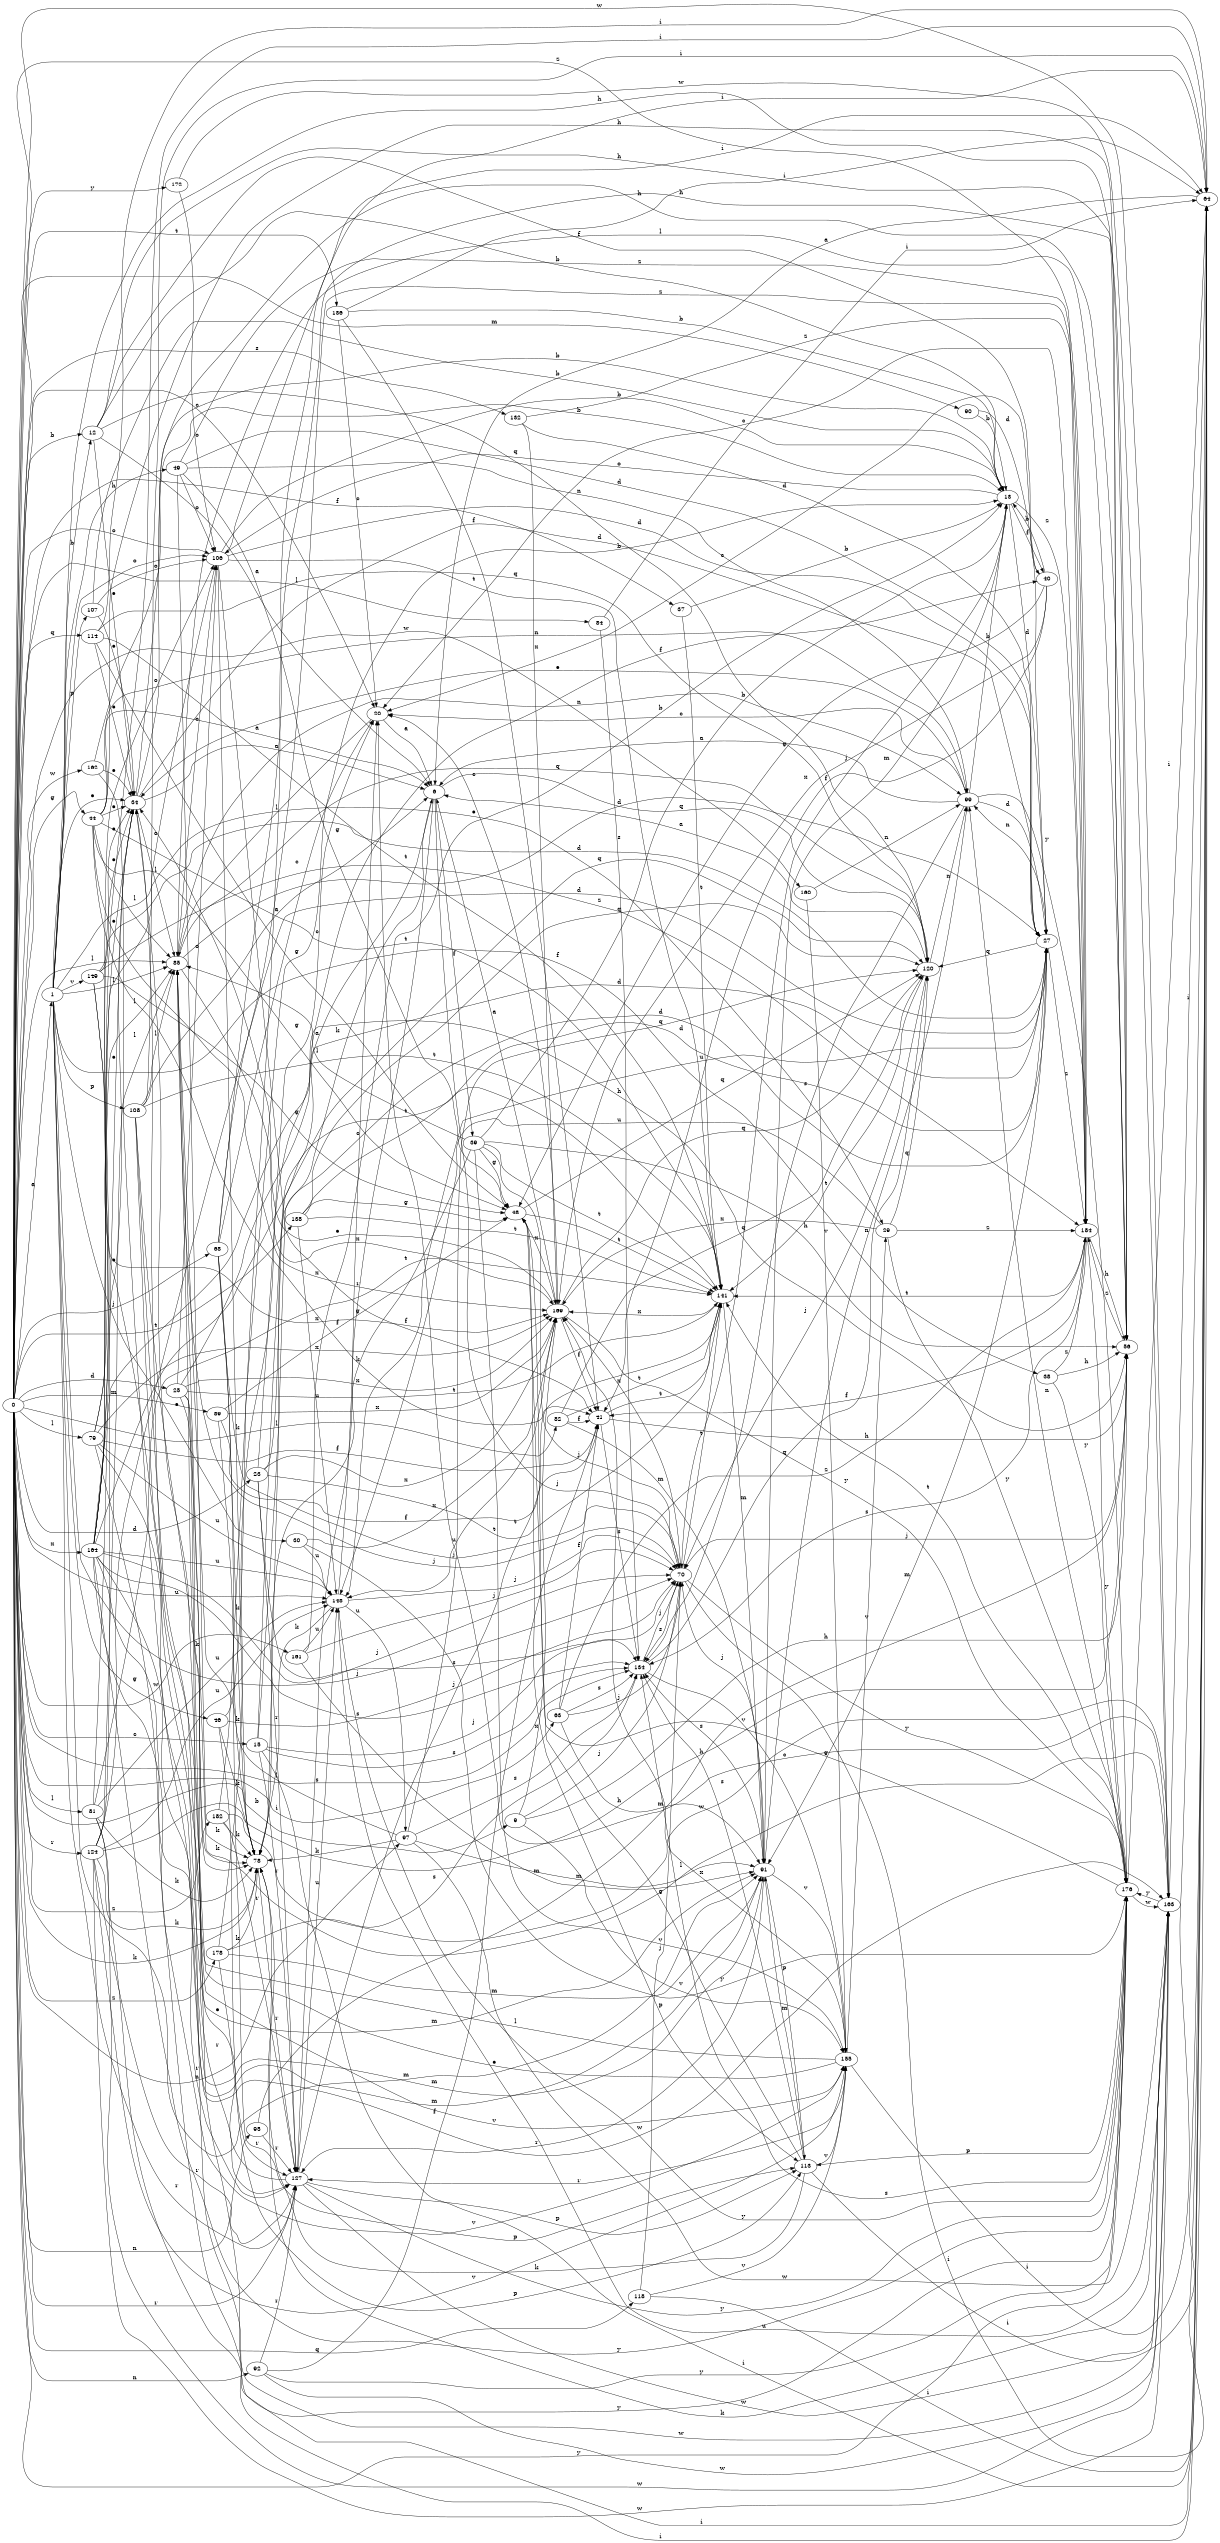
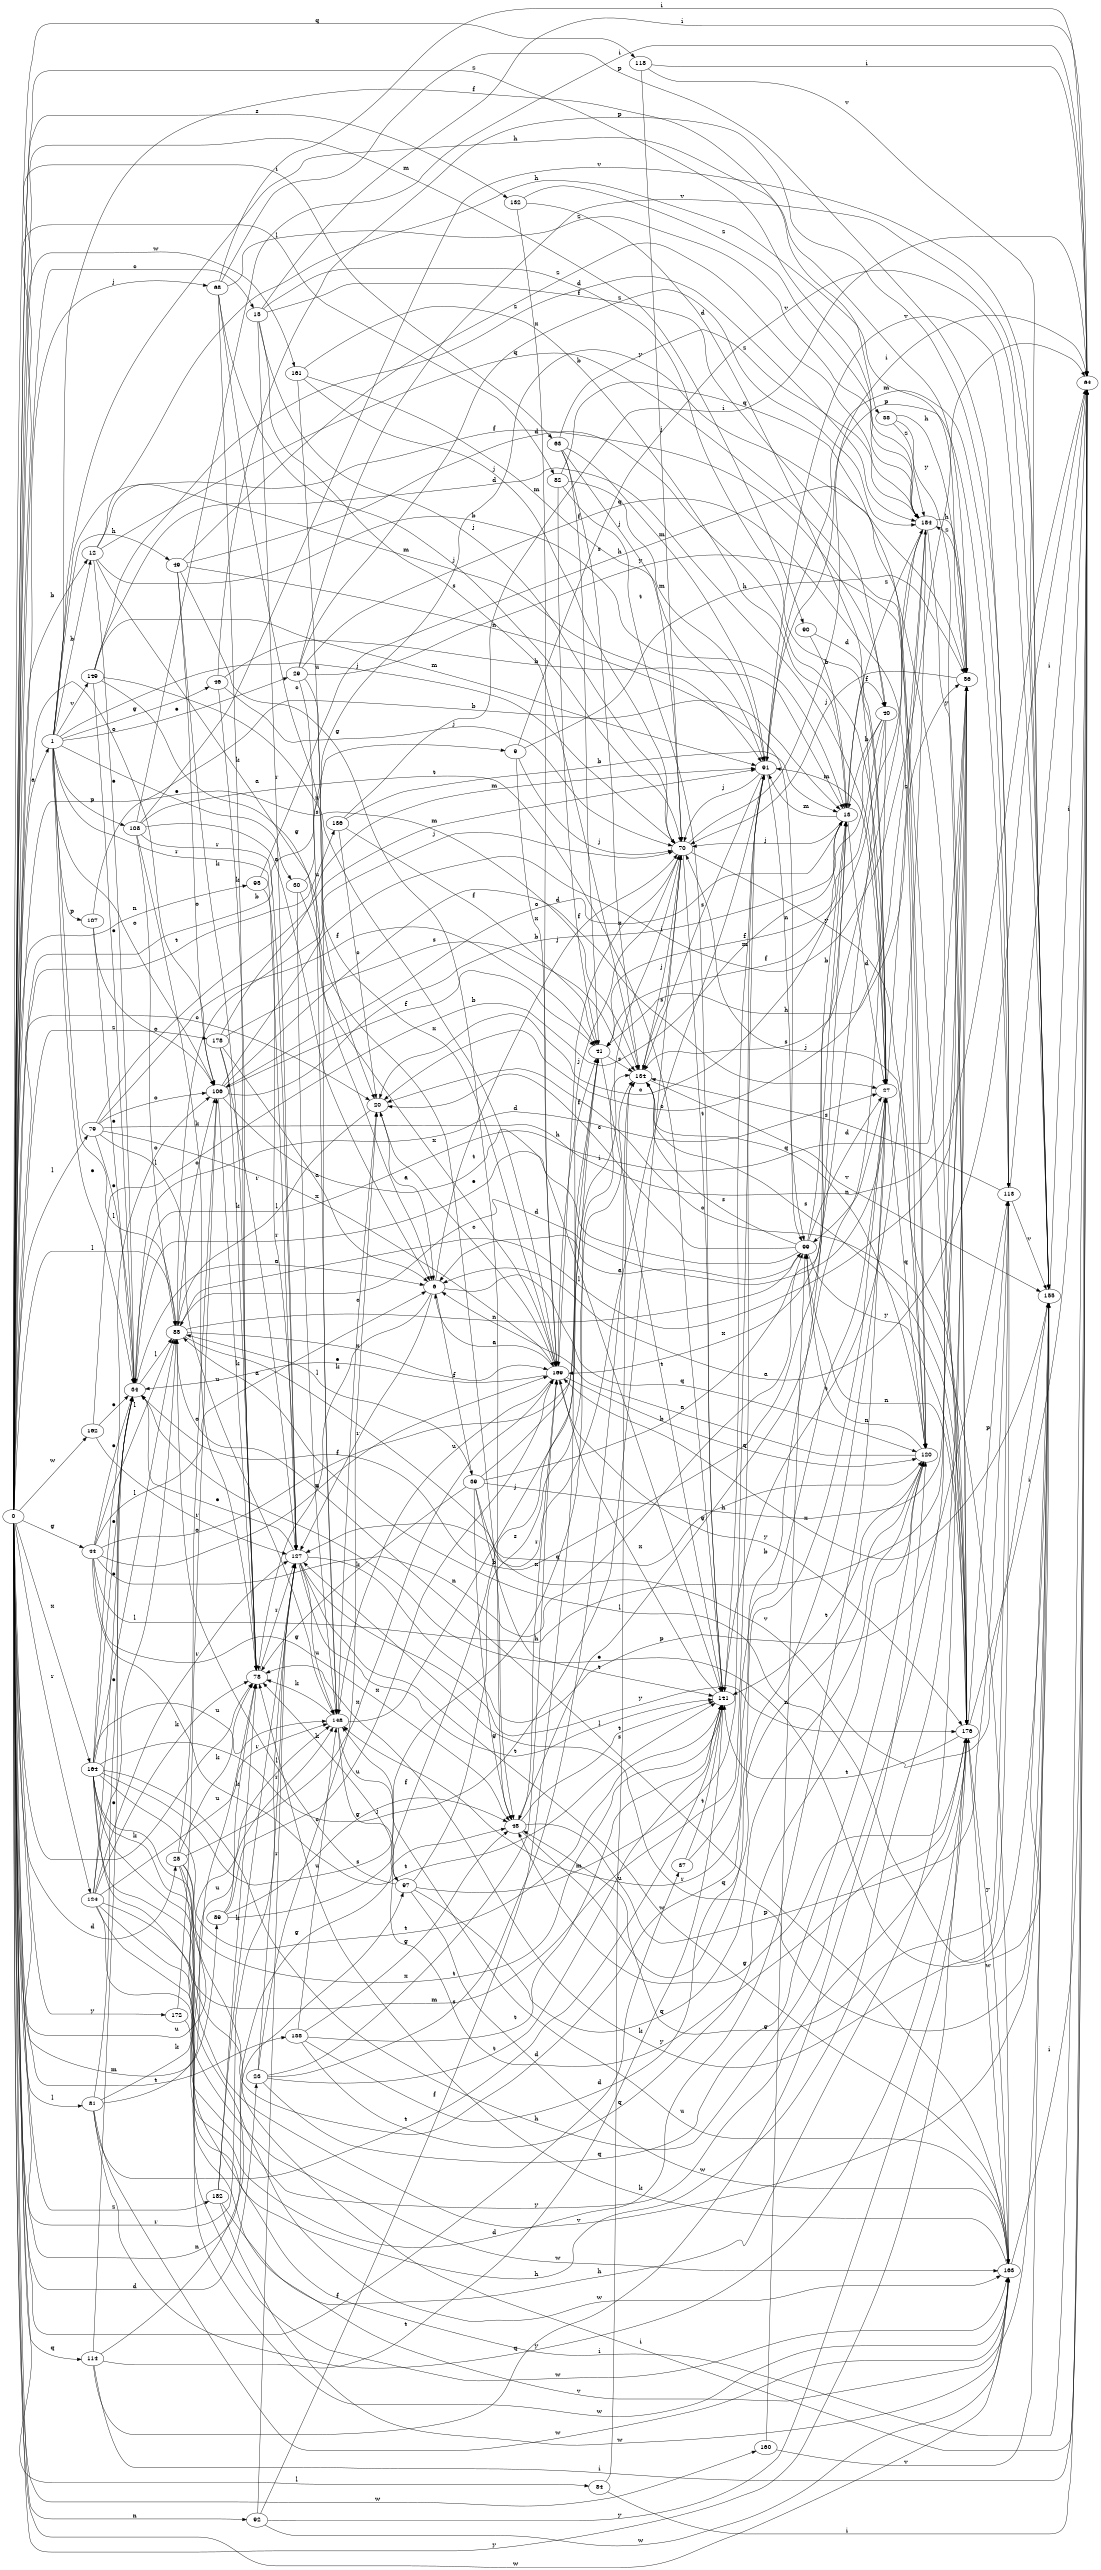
(866, 1647) -> (988, 305)
